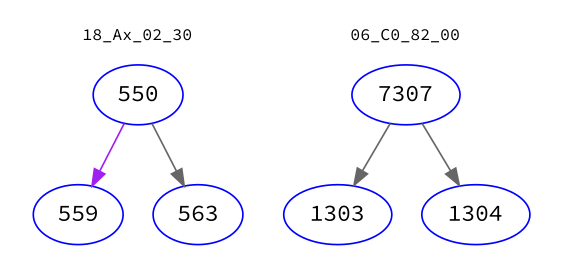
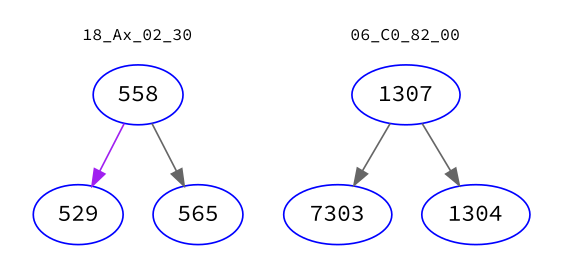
(138, 95) -> (138, 95)
(406, 95) -> (406, 95)
(78, 215) -> (78, 215)
(198, 215) -> (198, 215)
(338, 215) -> (338, 215)
